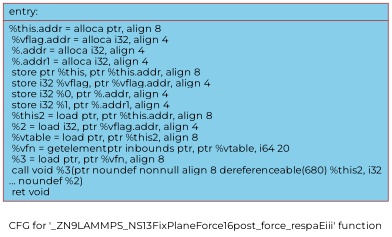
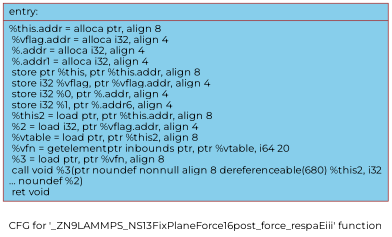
(90, 105) -> (91, 105)
